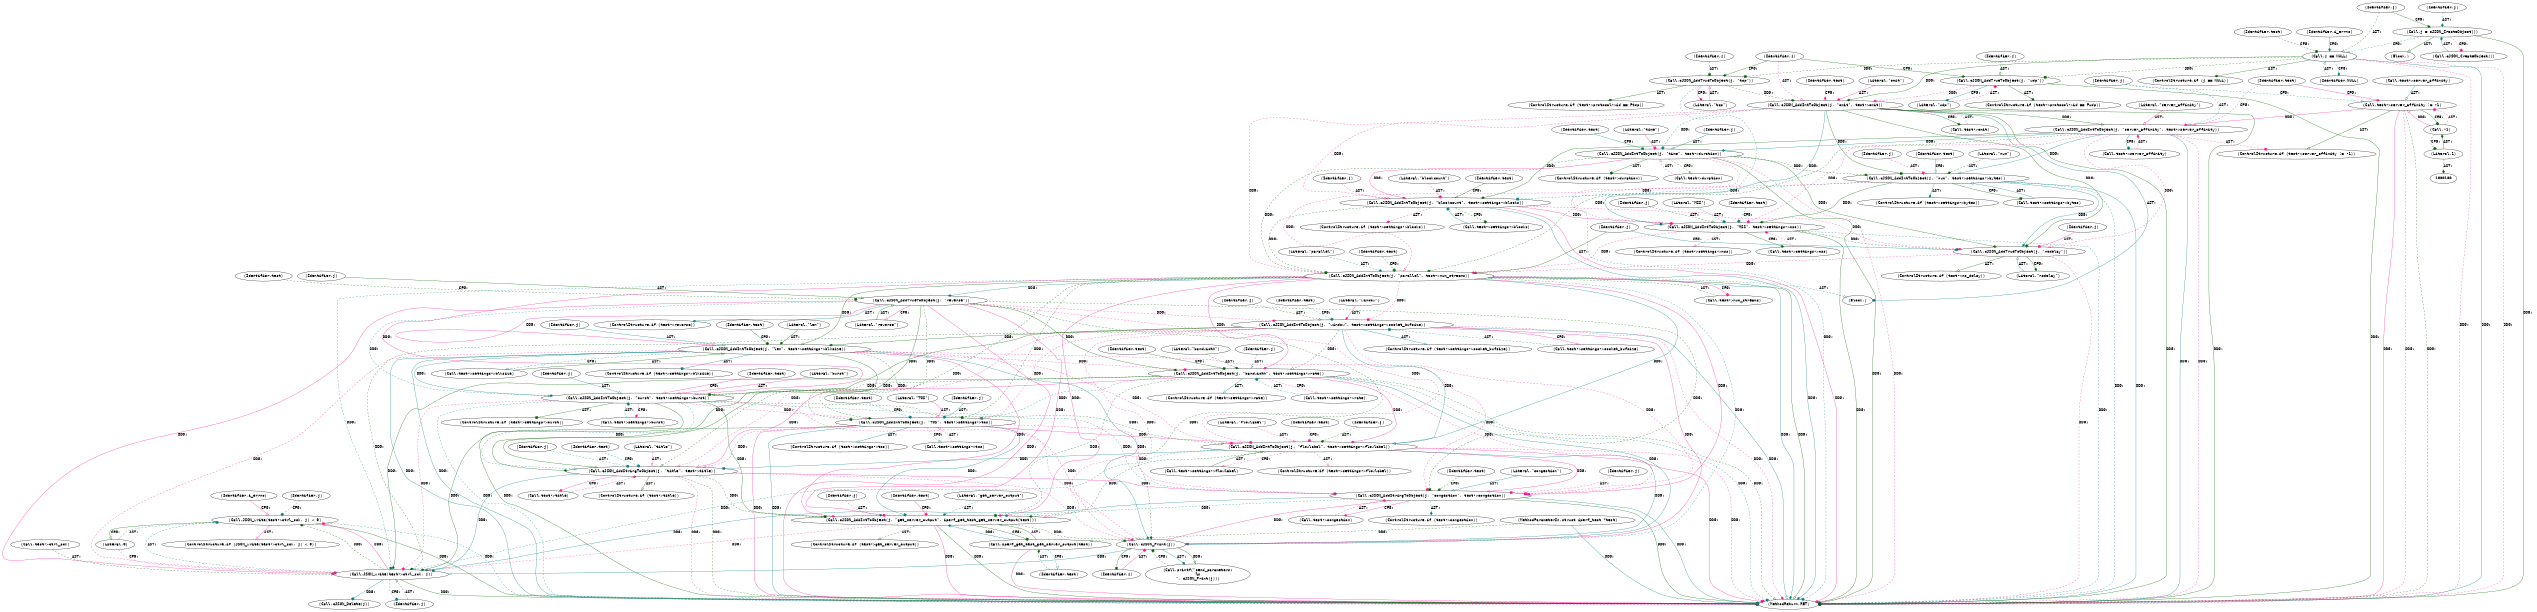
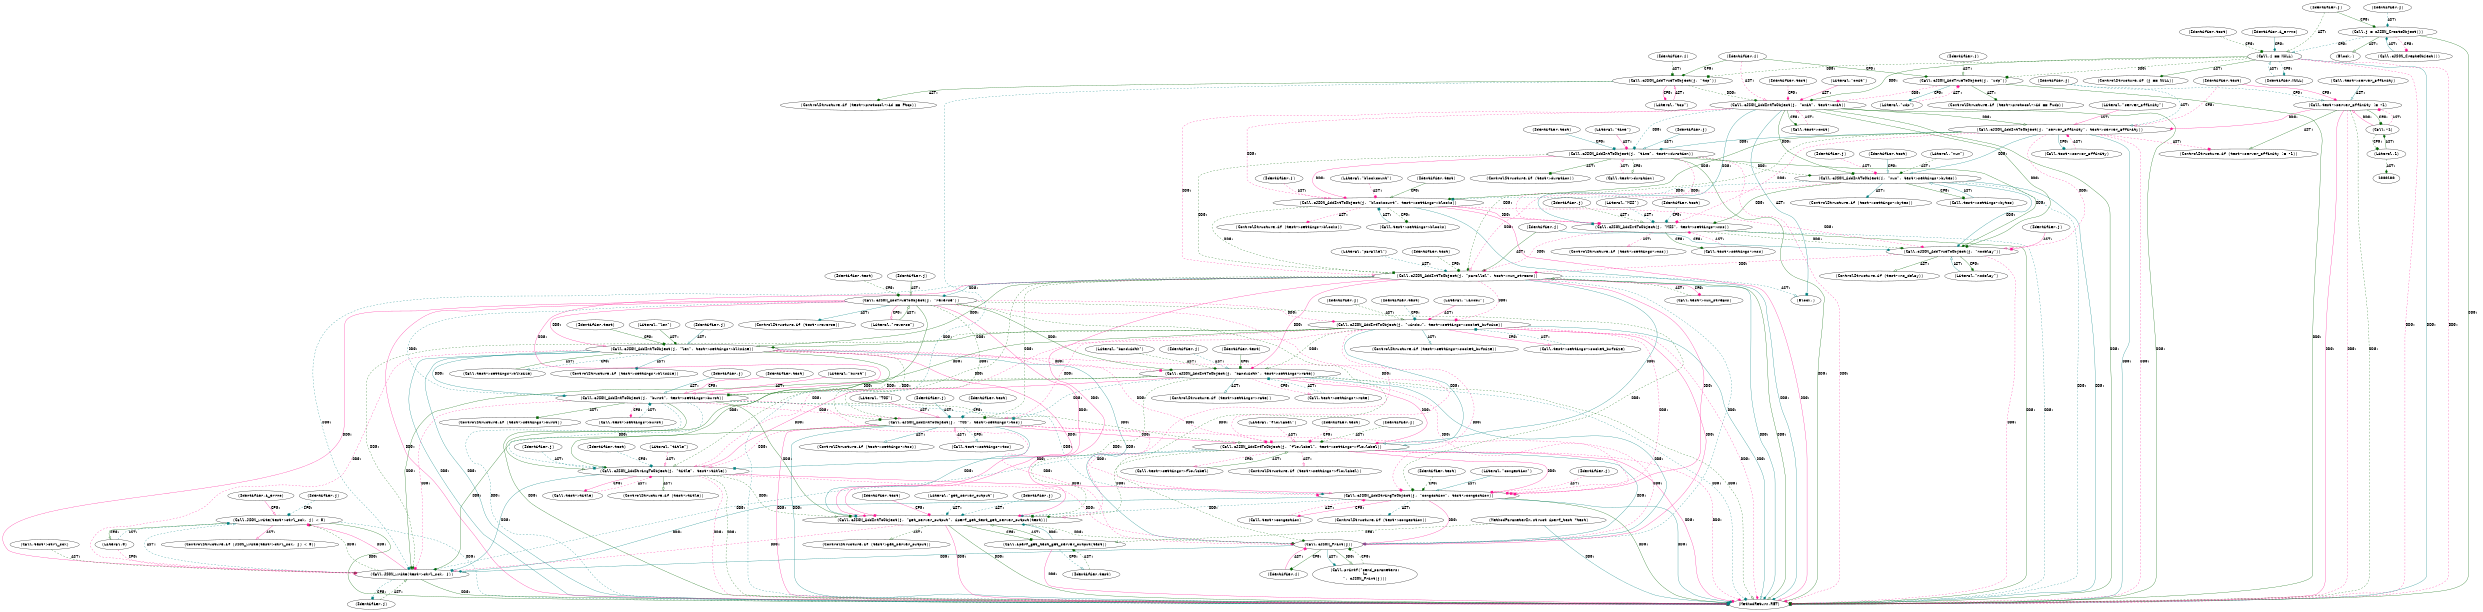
(1384, 532) -> (1371, 532)
(344, 604) -> none
